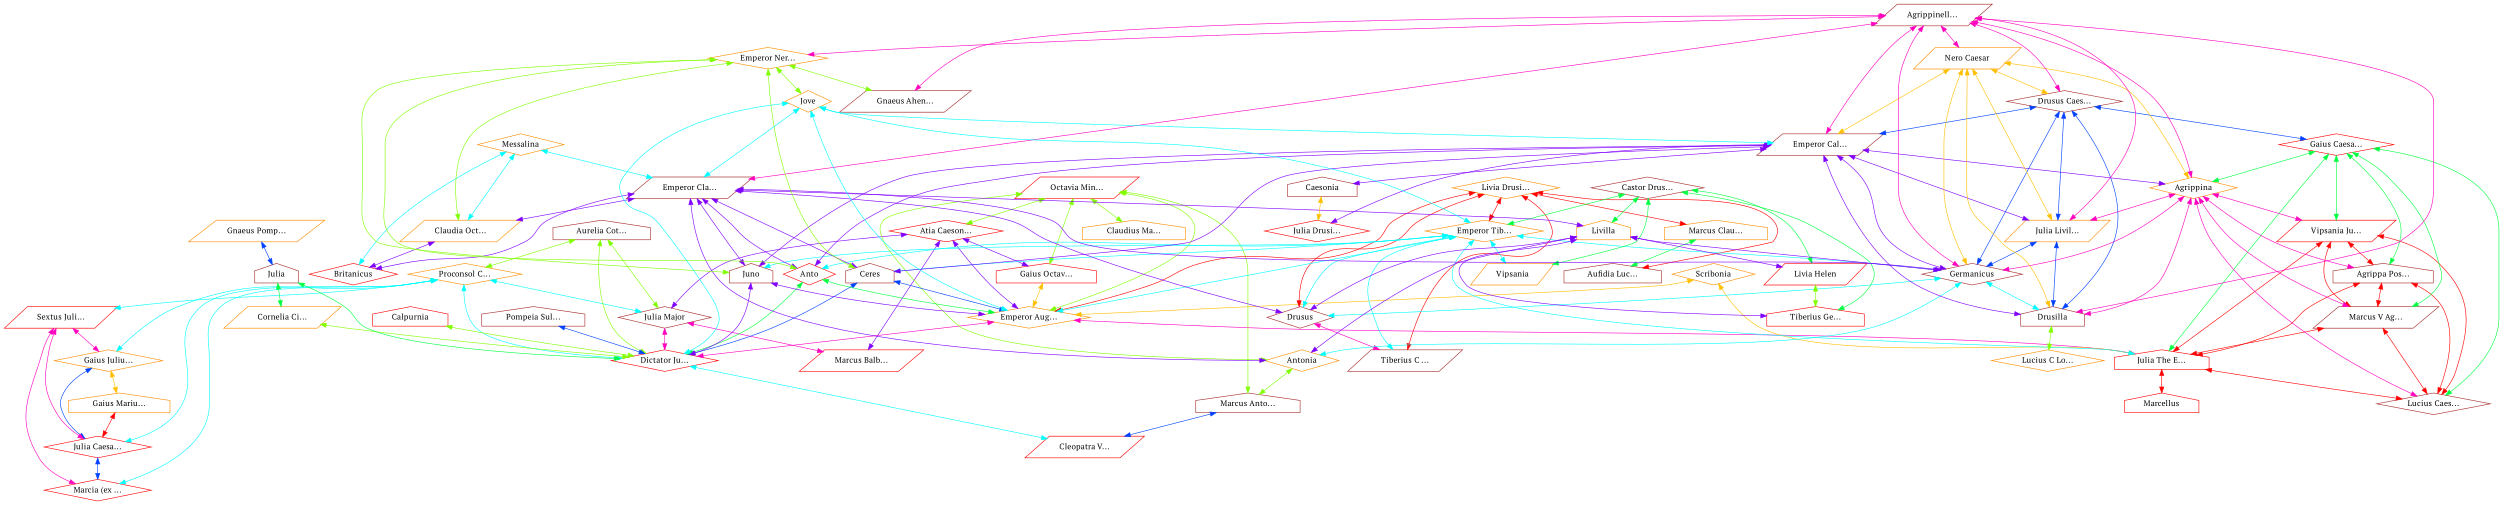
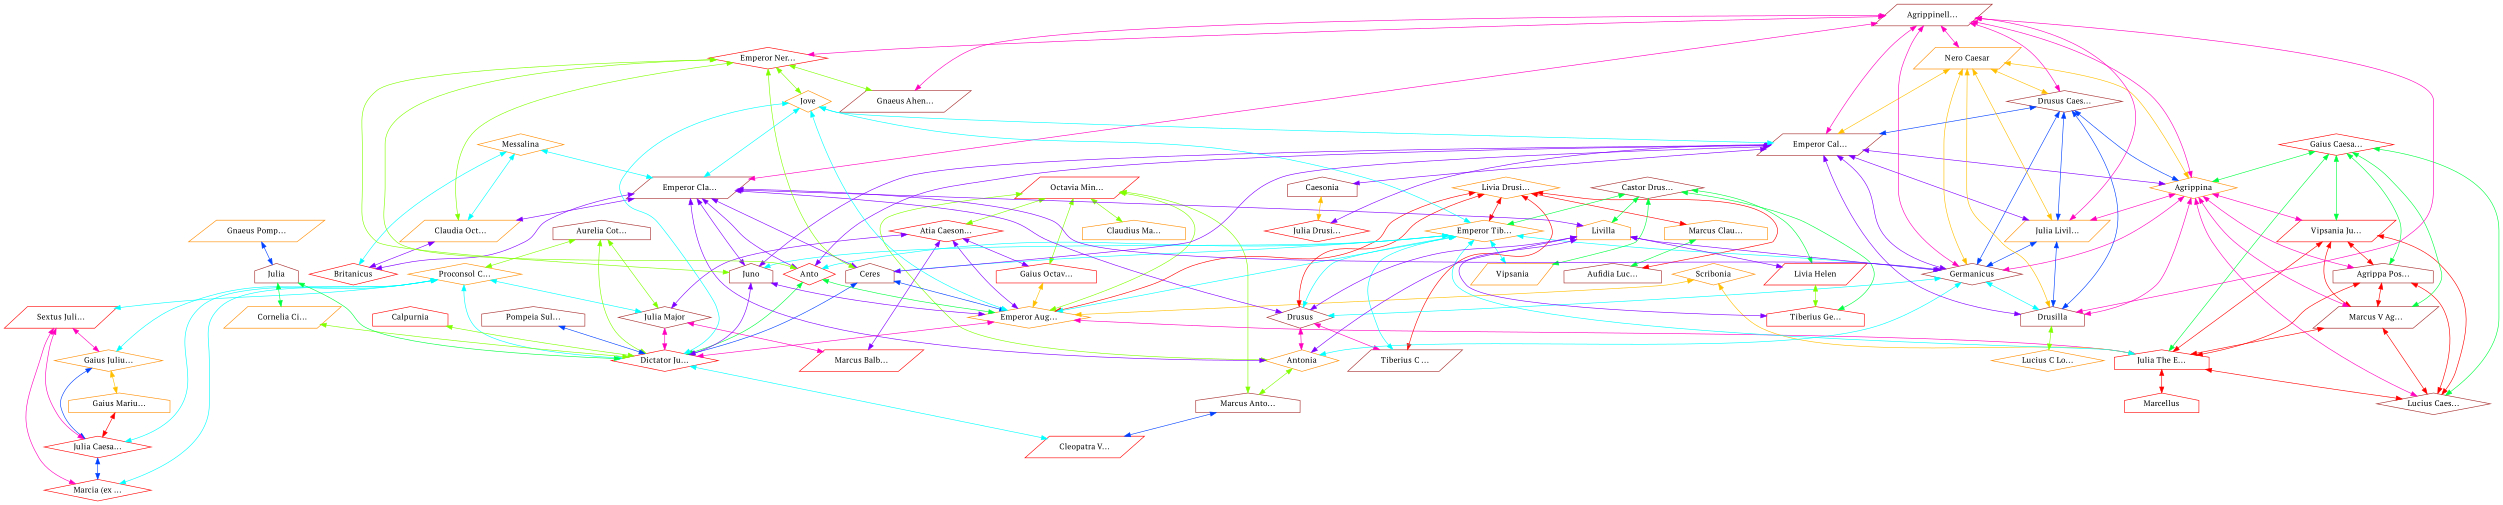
(768, 58) -> (768, 58)
(2201, 123) -> (2121, 148)
none -> (1301, 339)
